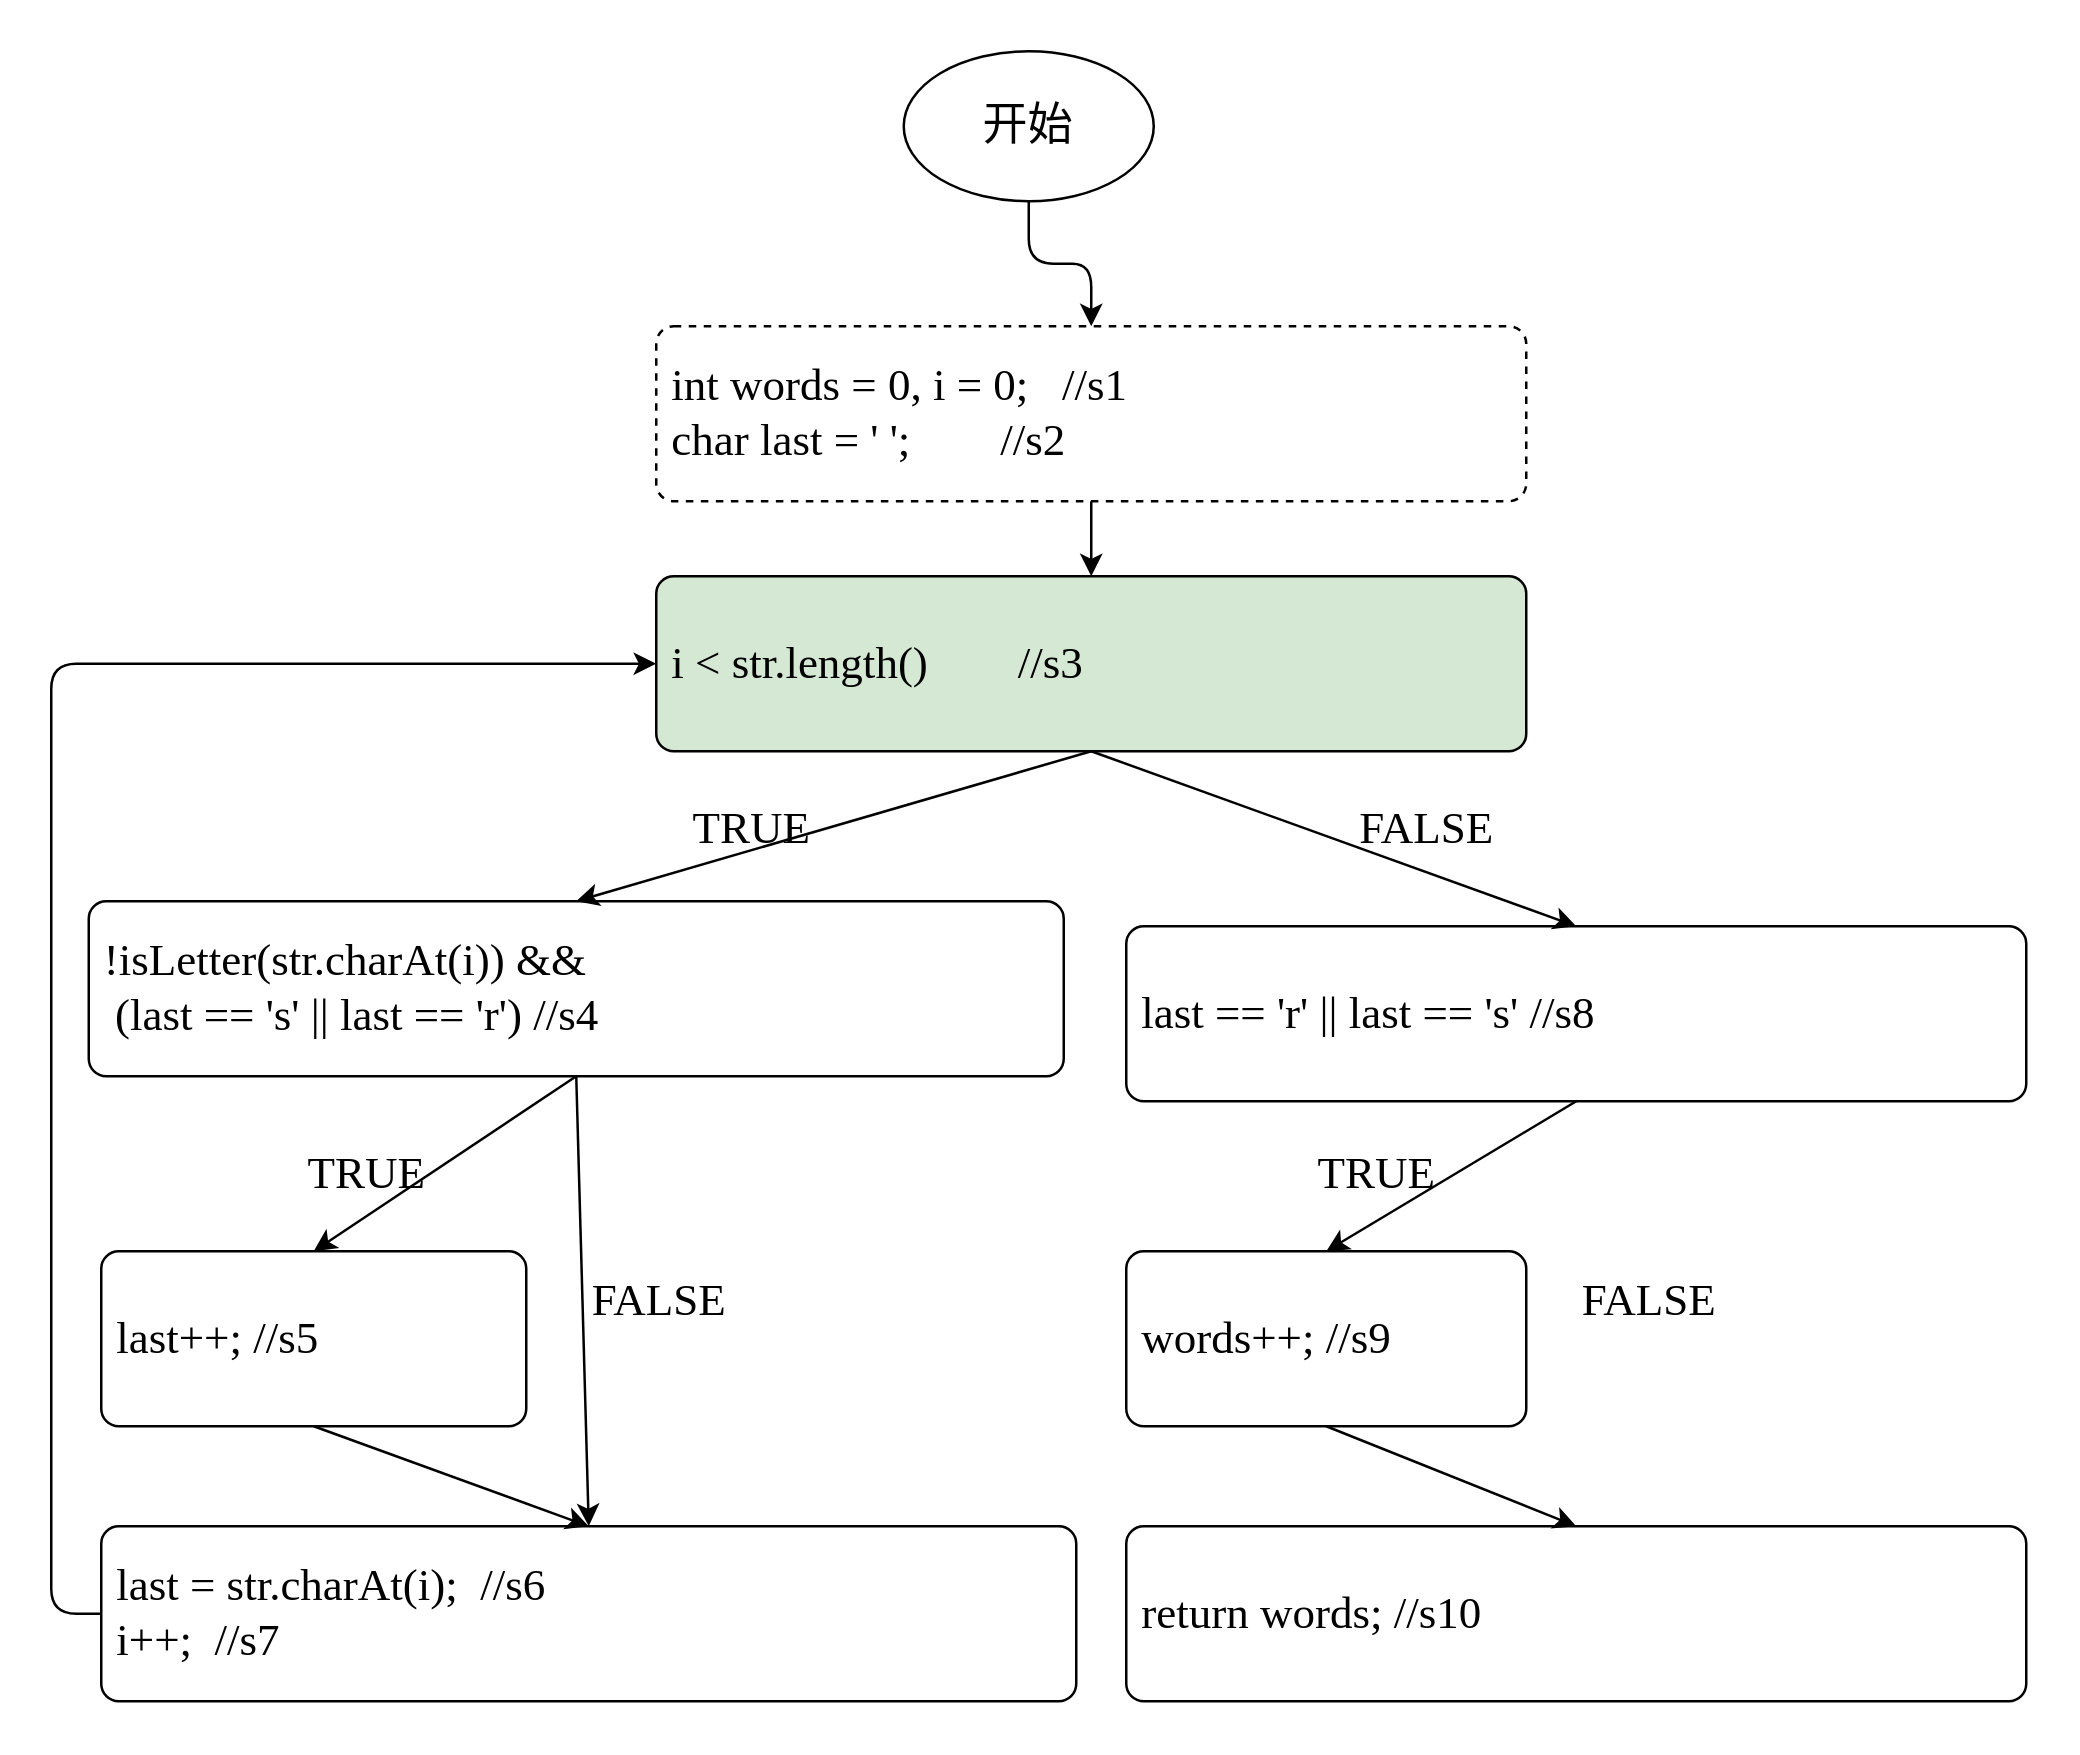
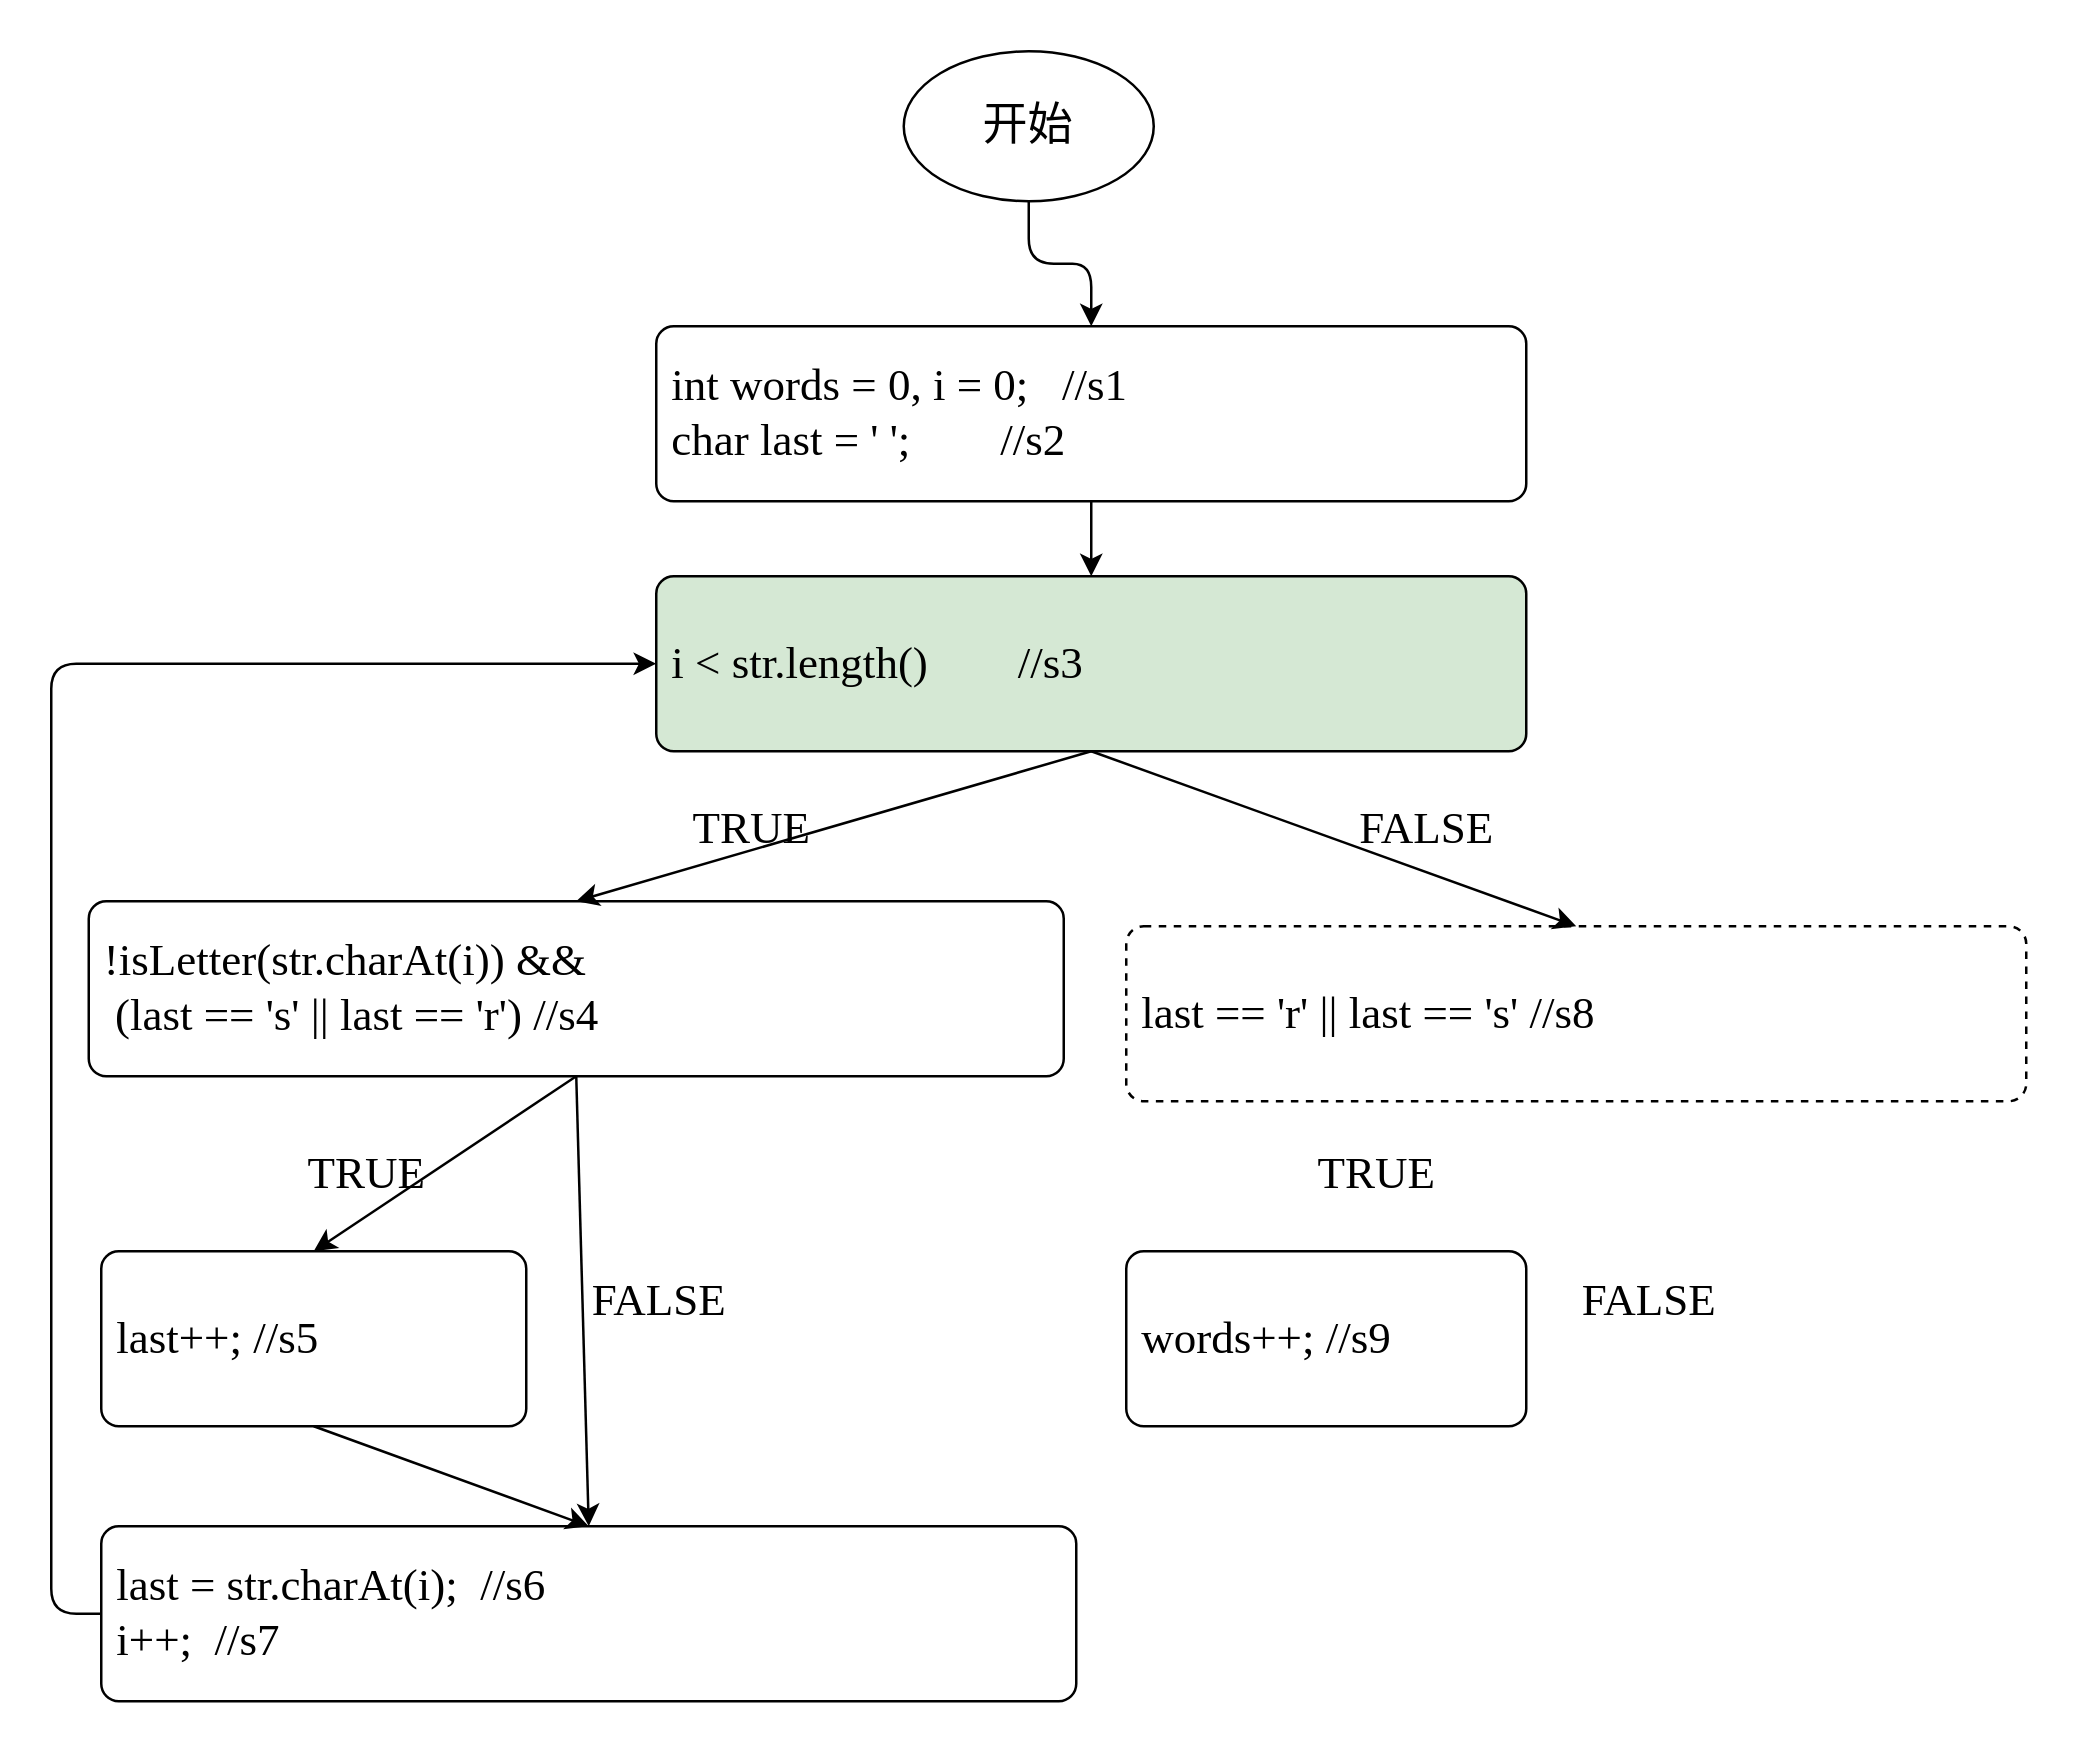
(1091, 414) -> (1091, 414)
(1576, 1014) -> (1576, 1014)
(1459, 1172) -> none
(1443, 1473) -> none
(1576, 1614) -> none
